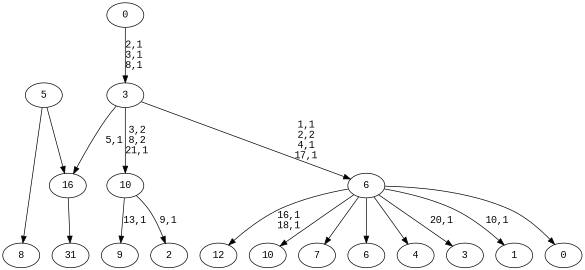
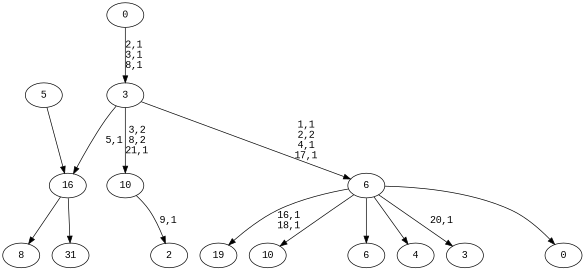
(33, 172) -> (46, 218)
(120, 255) -> none
(218, 255) -> (218, 255)
(317, 255) -> none
(514, 255) -> none
